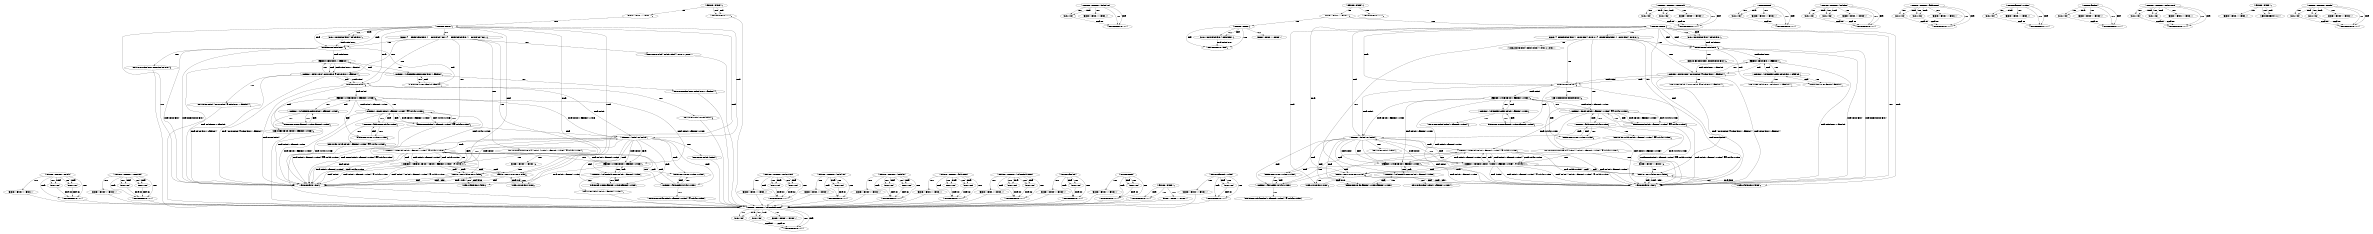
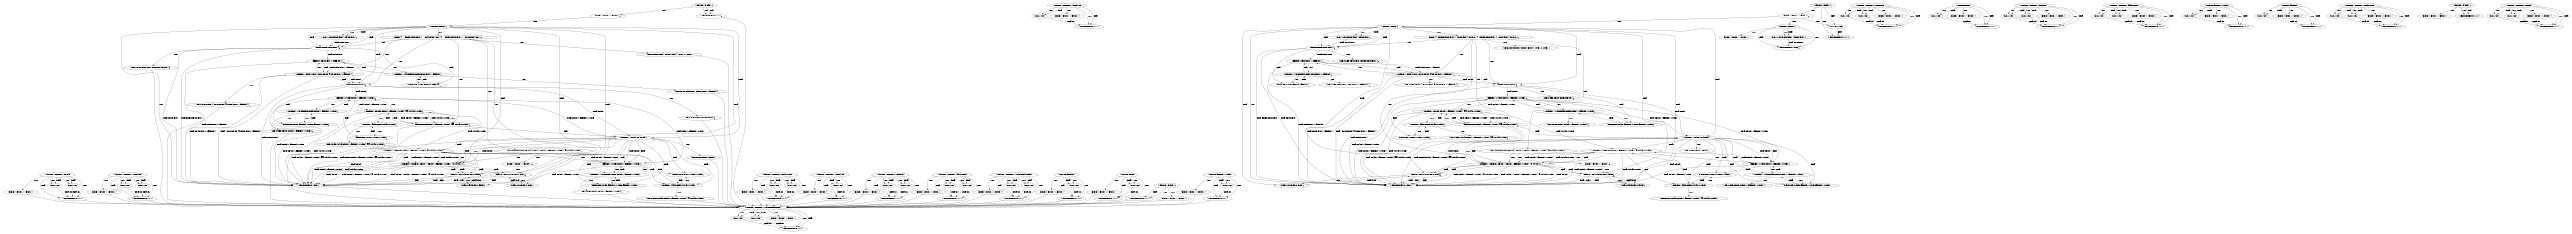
none -> (1836, 27)
